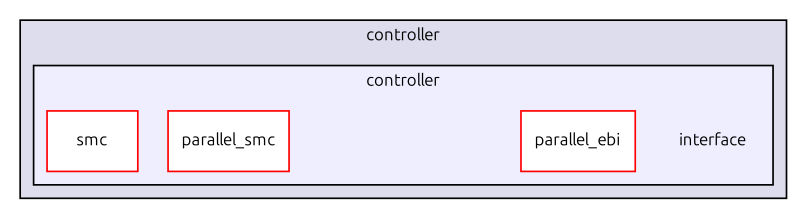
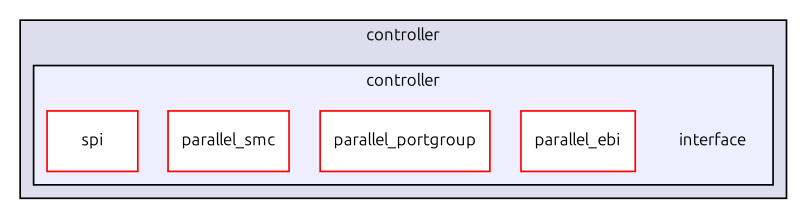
(92, 141) -> (92, 141)
none -> (405, 141)
